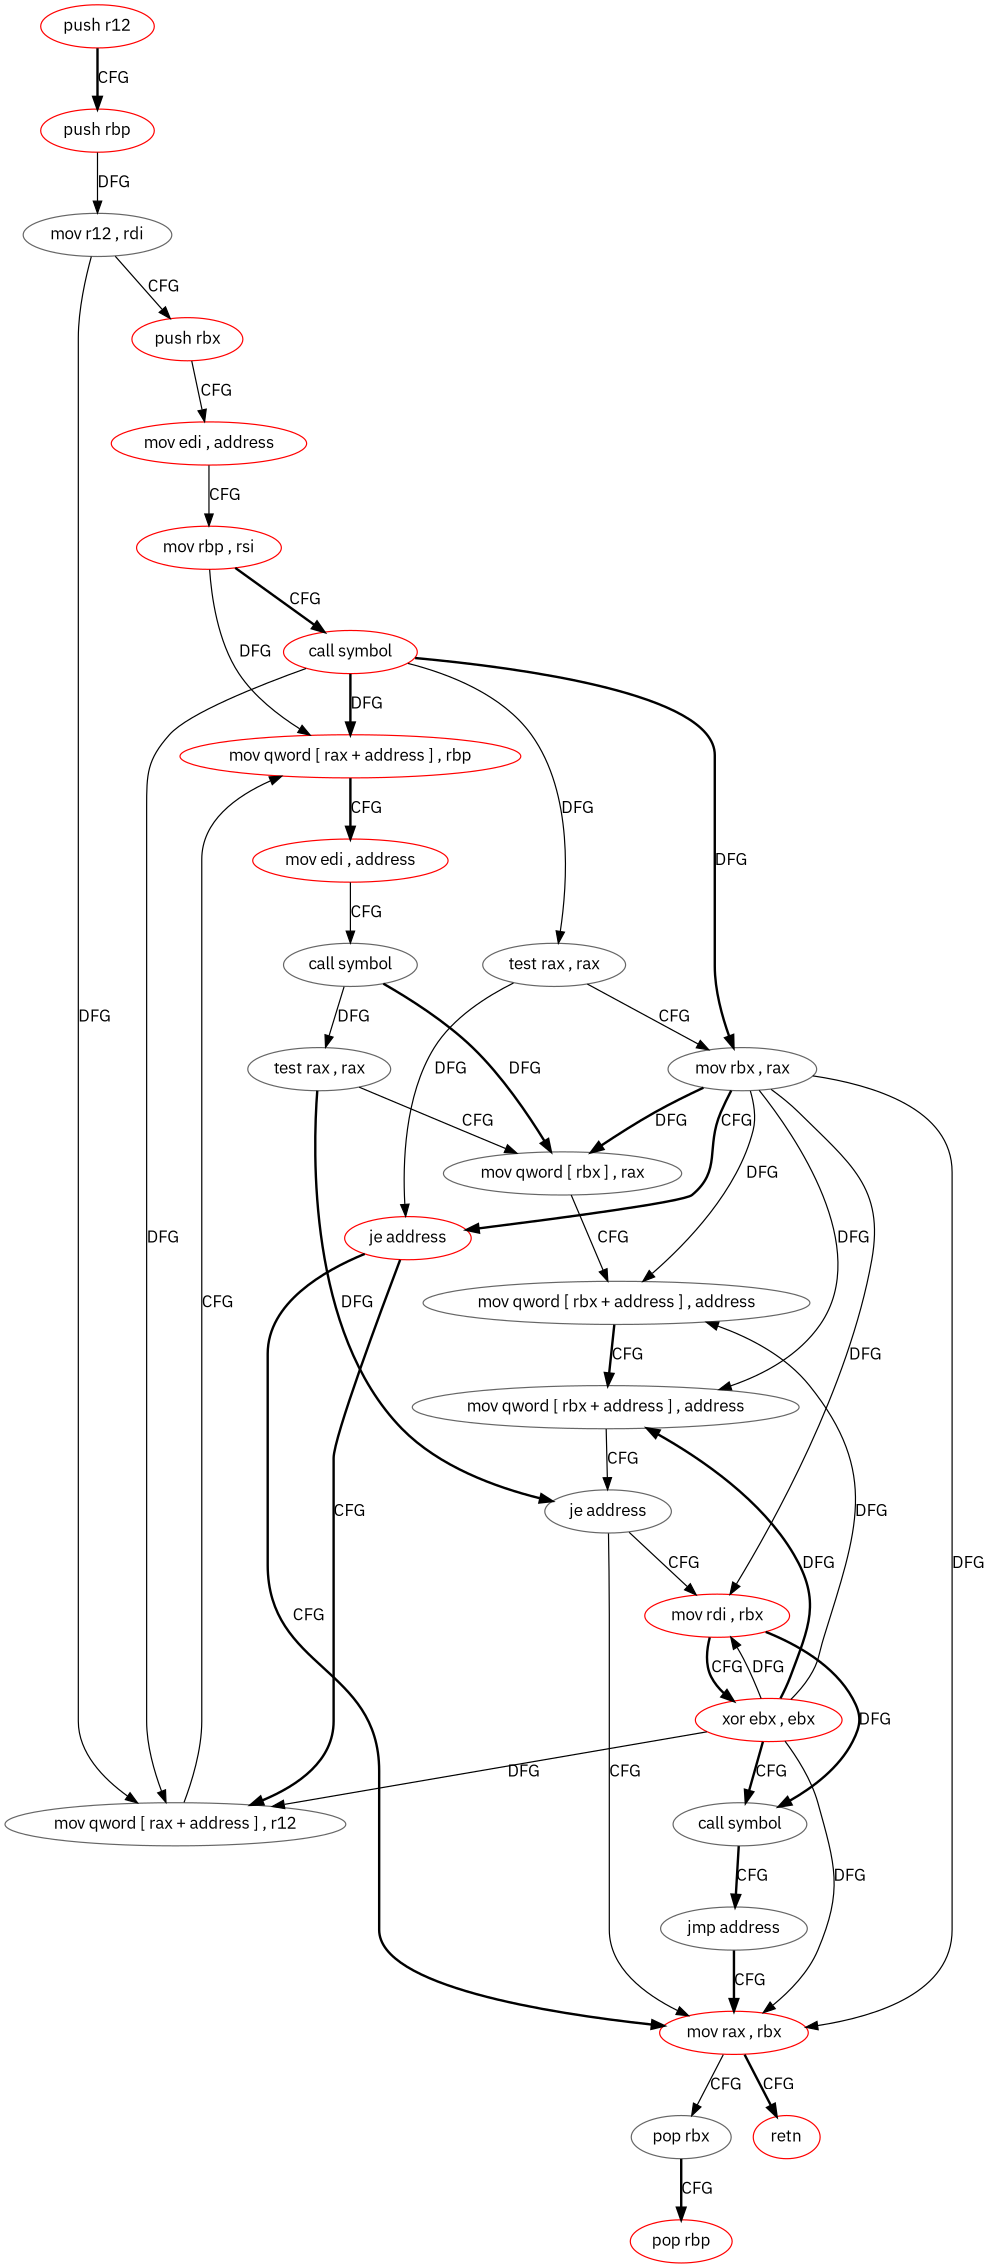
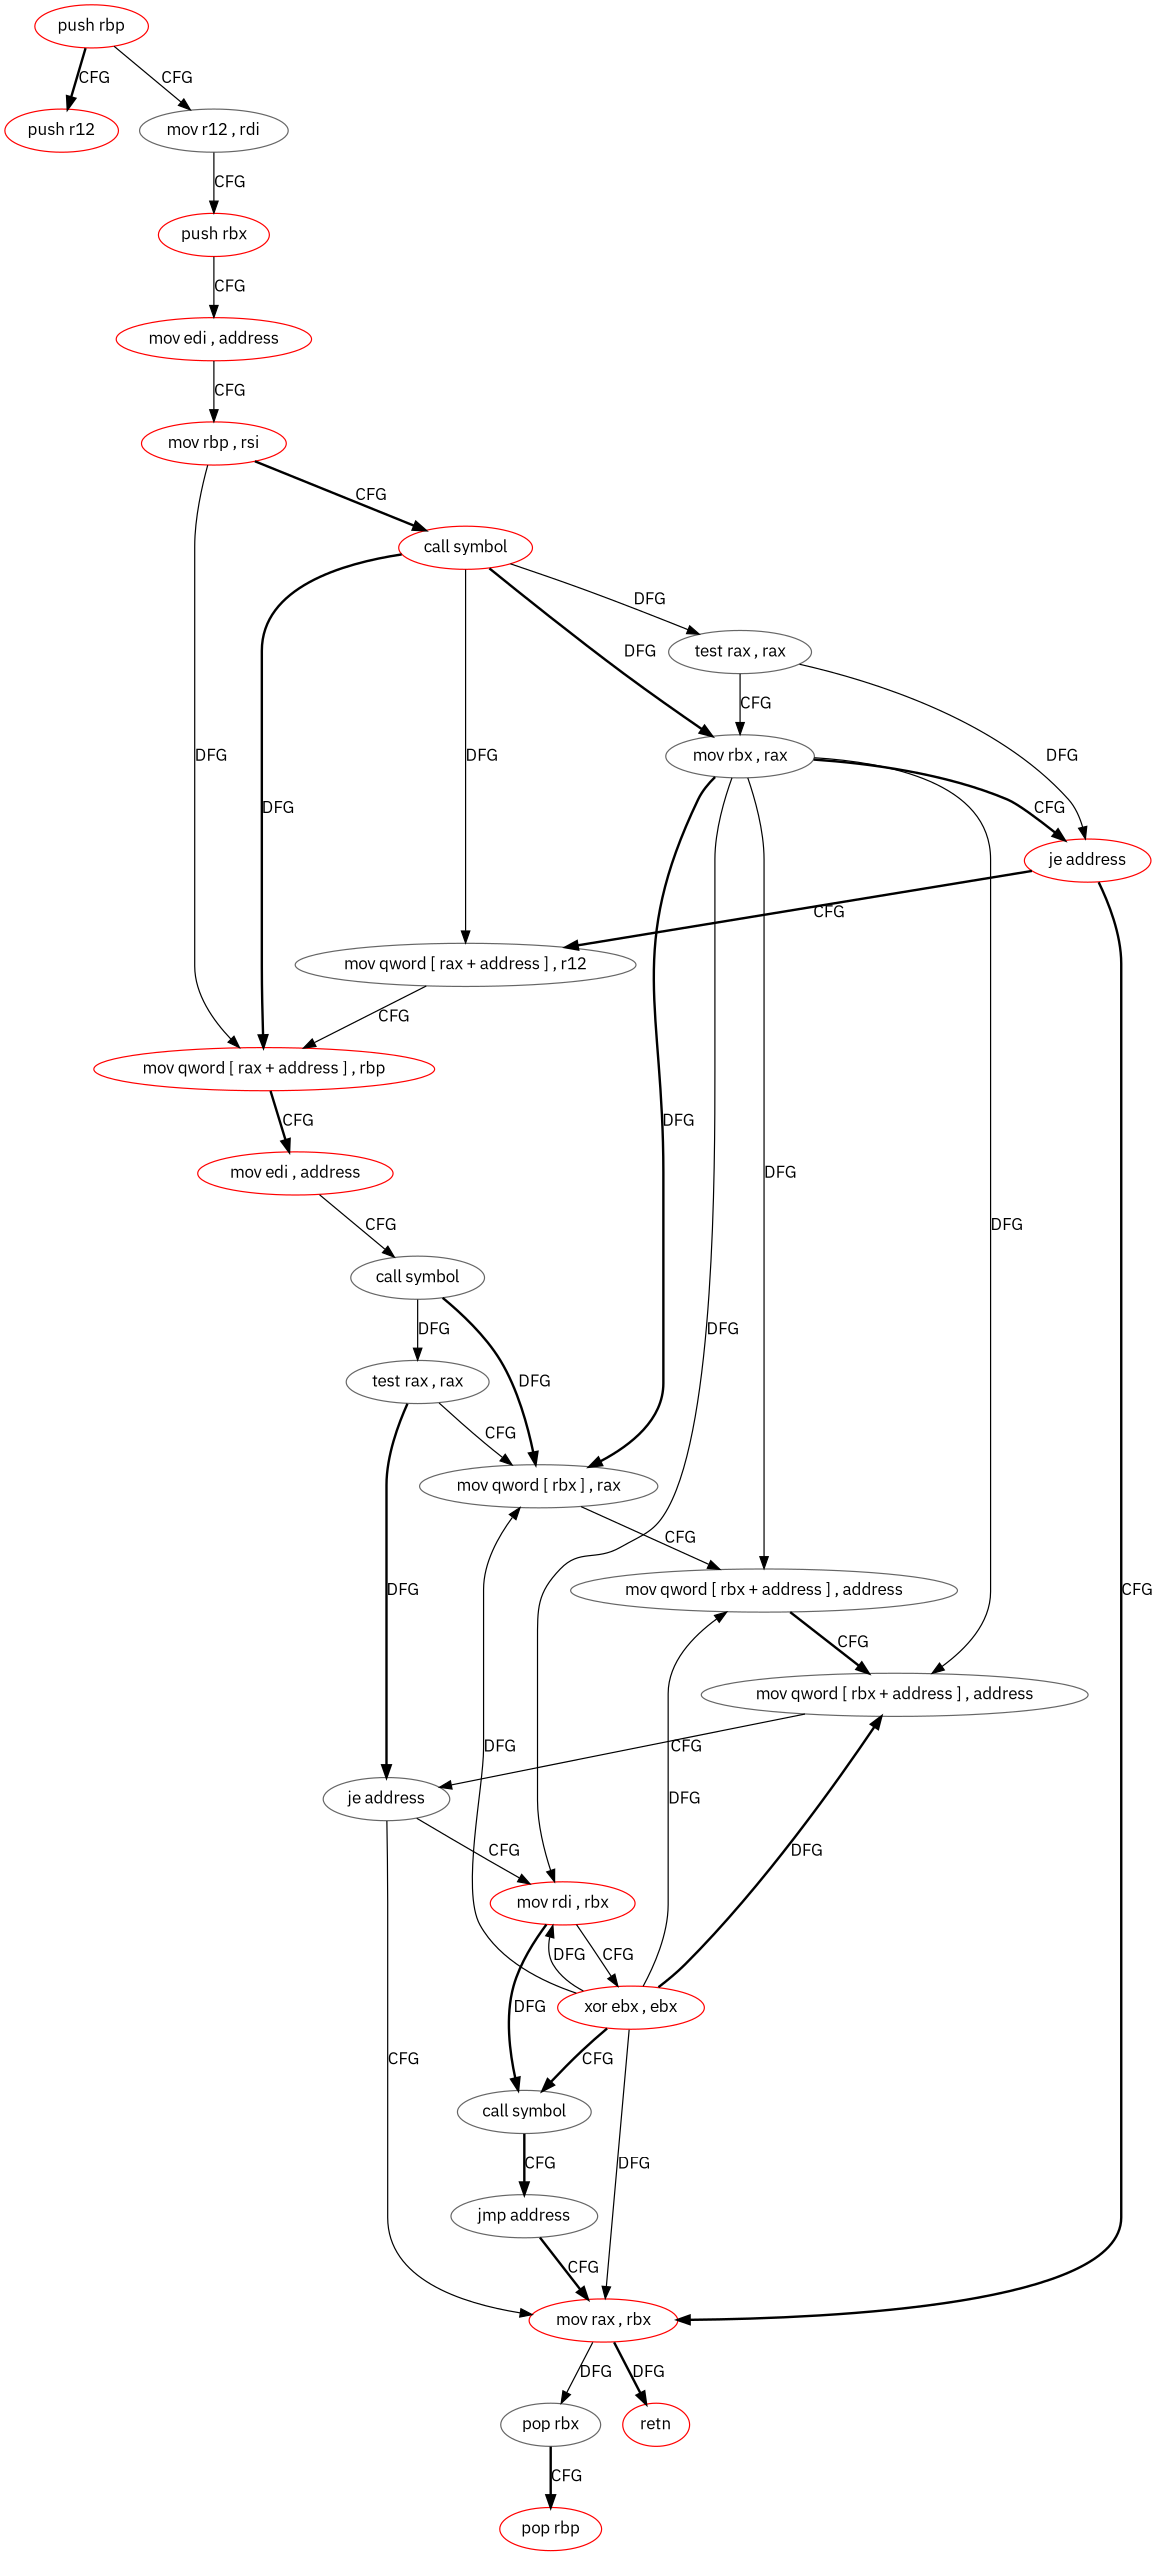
(97, 73) -> (78, 73)
(114, 183) -> (177, 79)
(78, 1035) -> none
(952, 1549) -> none
(708, 1668) -> (594, 1950)
(496, 1768) -> (480, 1792)
(726, 2085) -> (596, 2373)
(779, 2085) -> (649, 2373)
